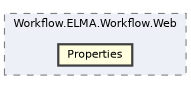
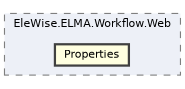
(95, 24) -> (92, 24)
